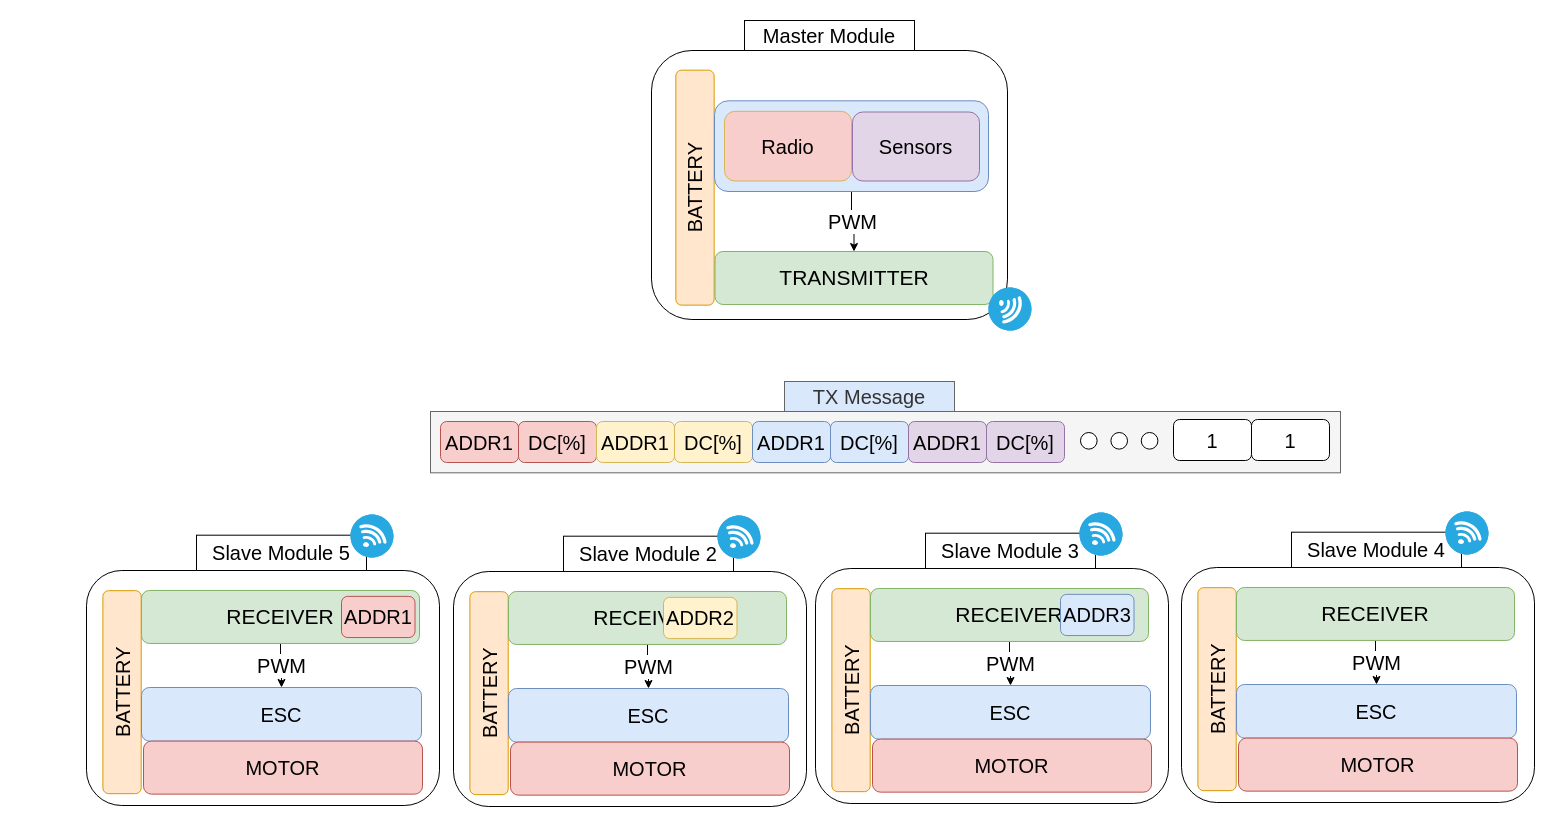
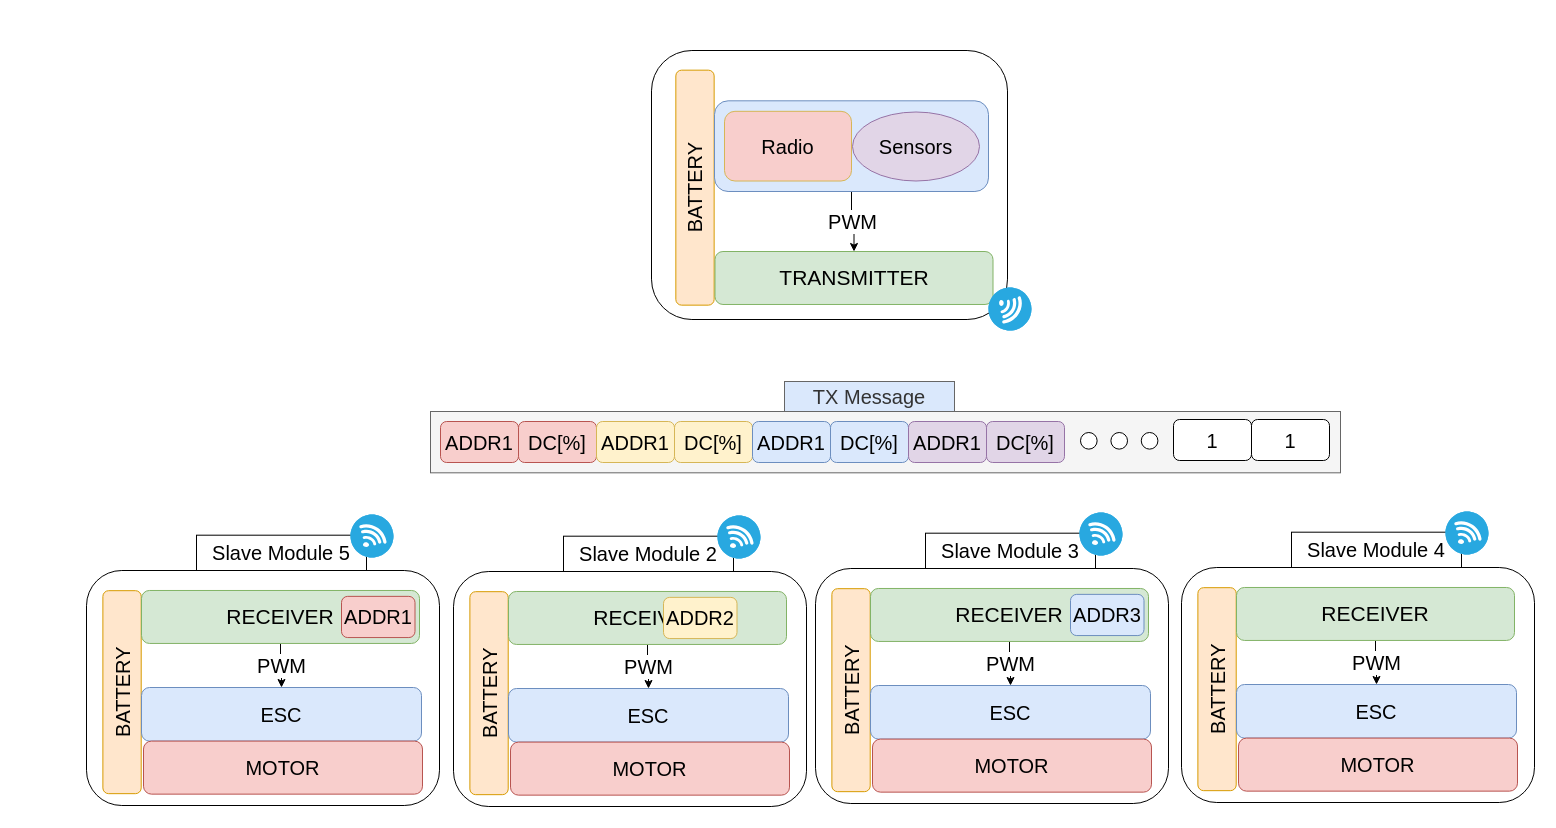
(830, 36) -> none
(916, 147) -> (916, 147)
(1097, 615) -> (1107, 615)
